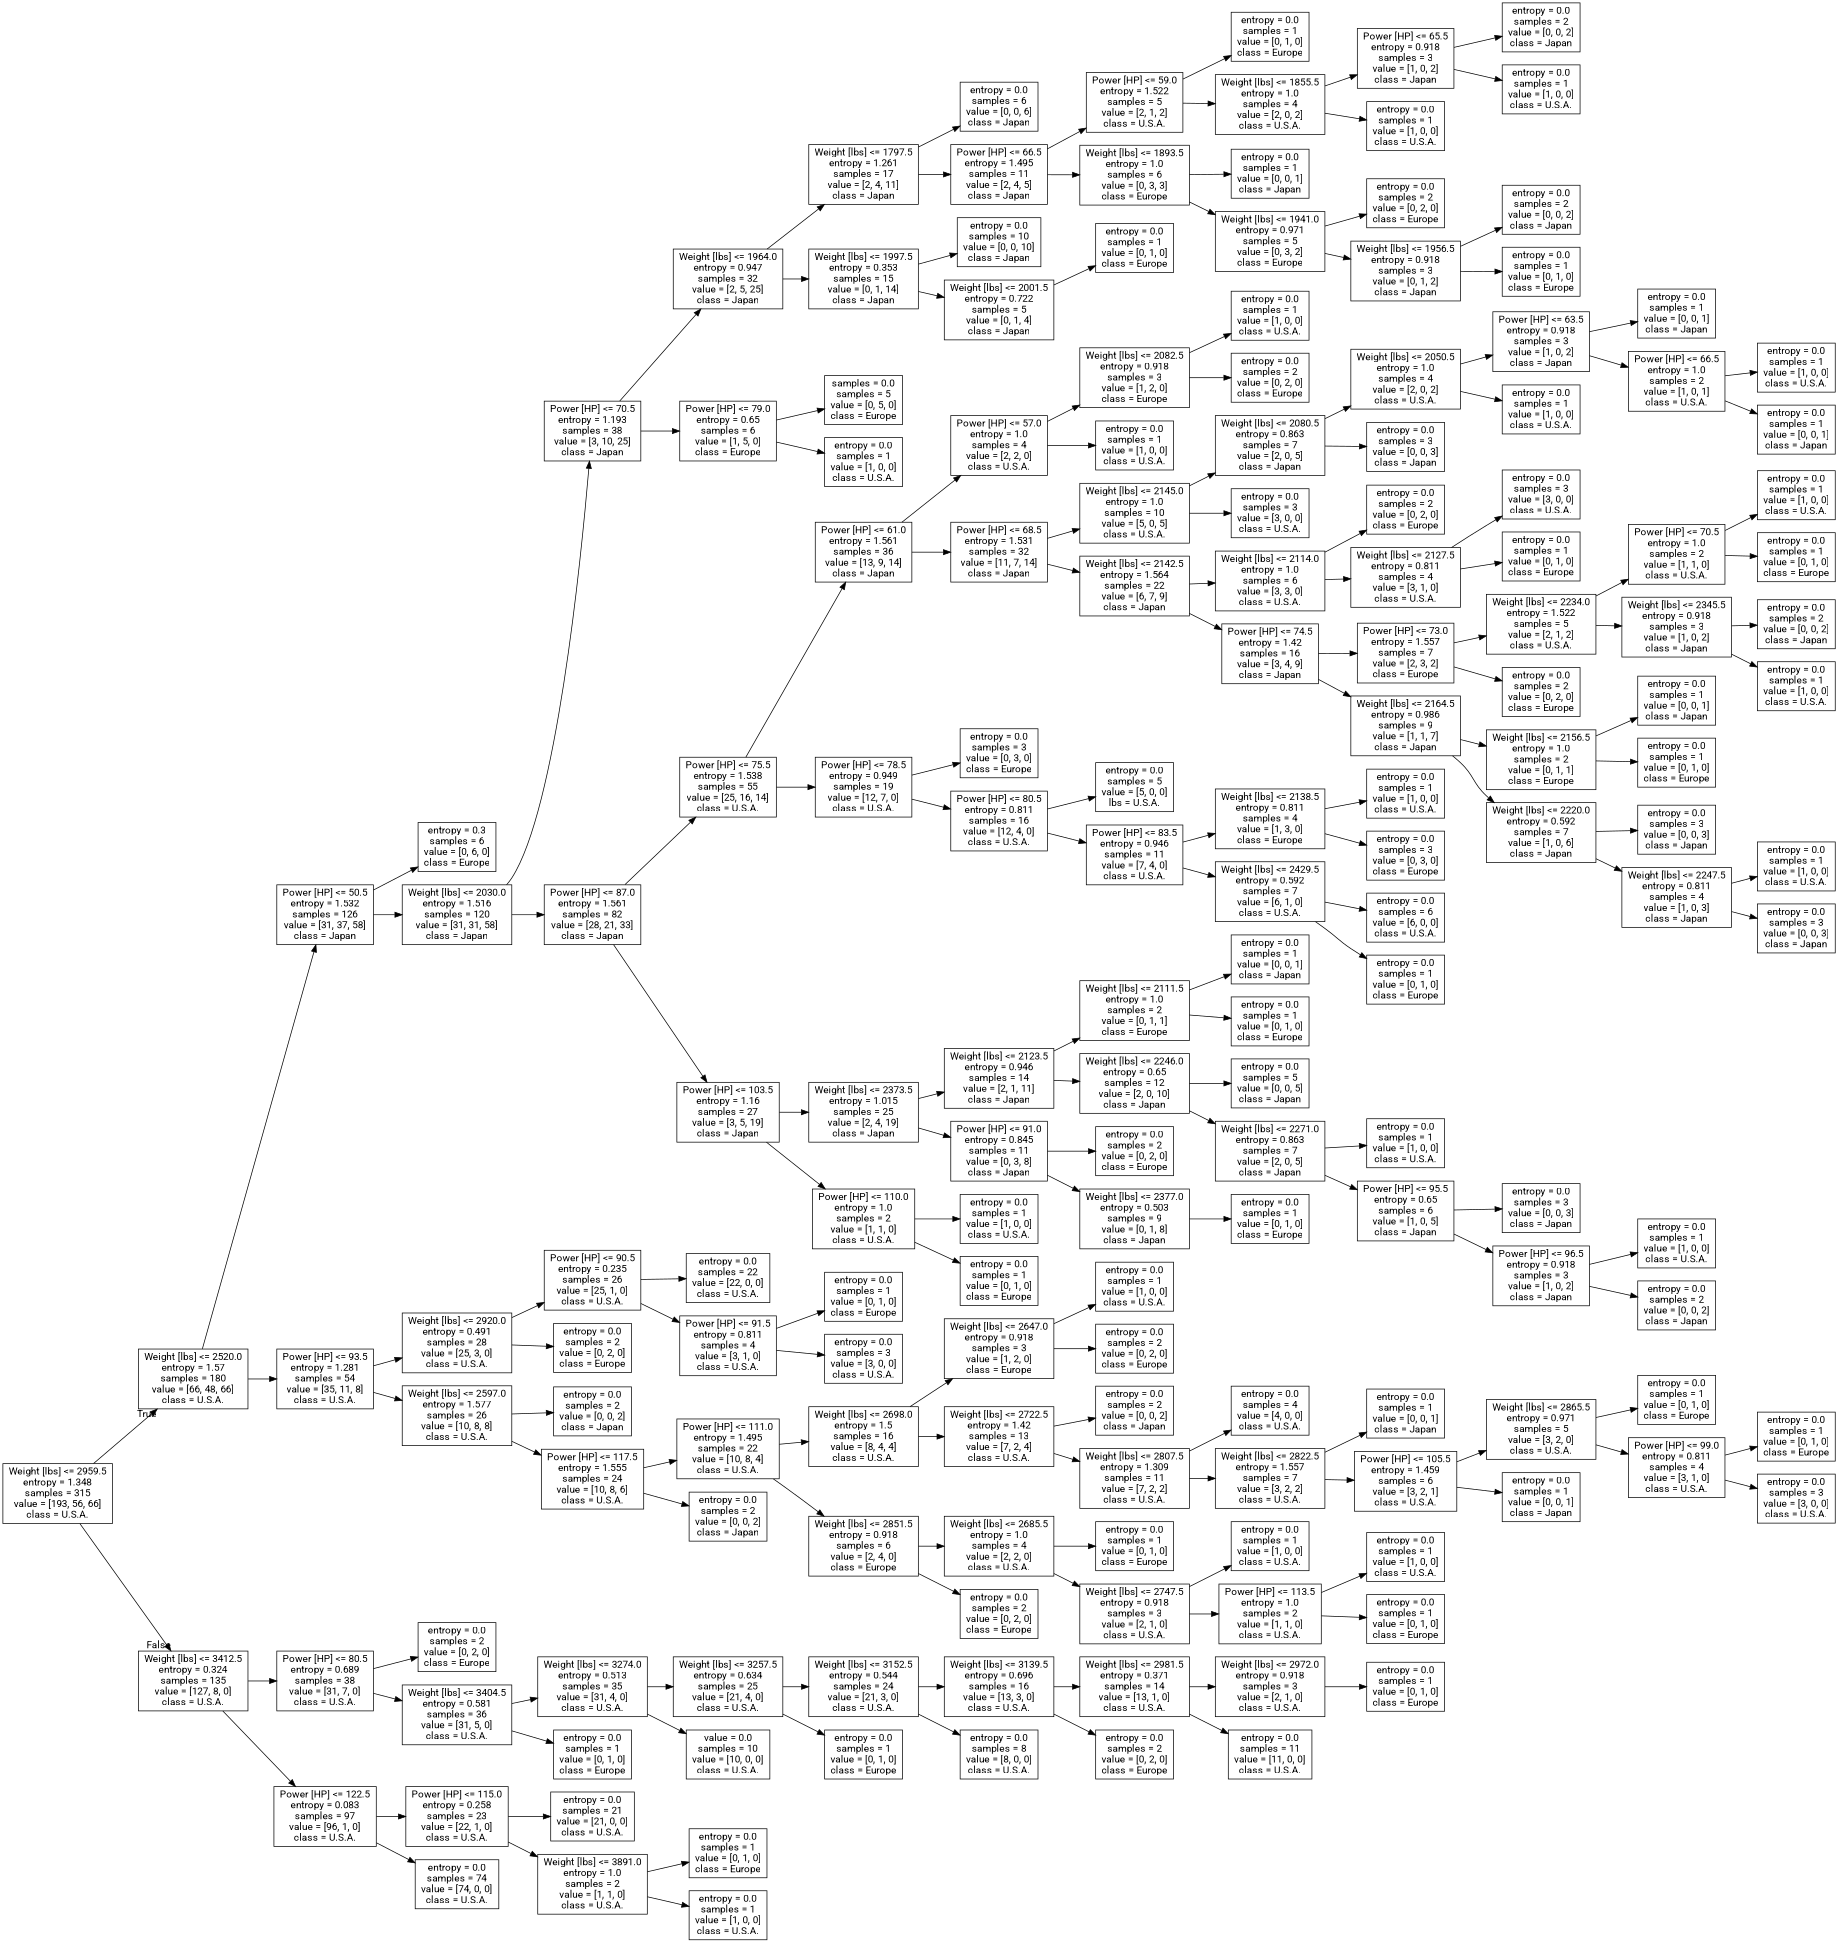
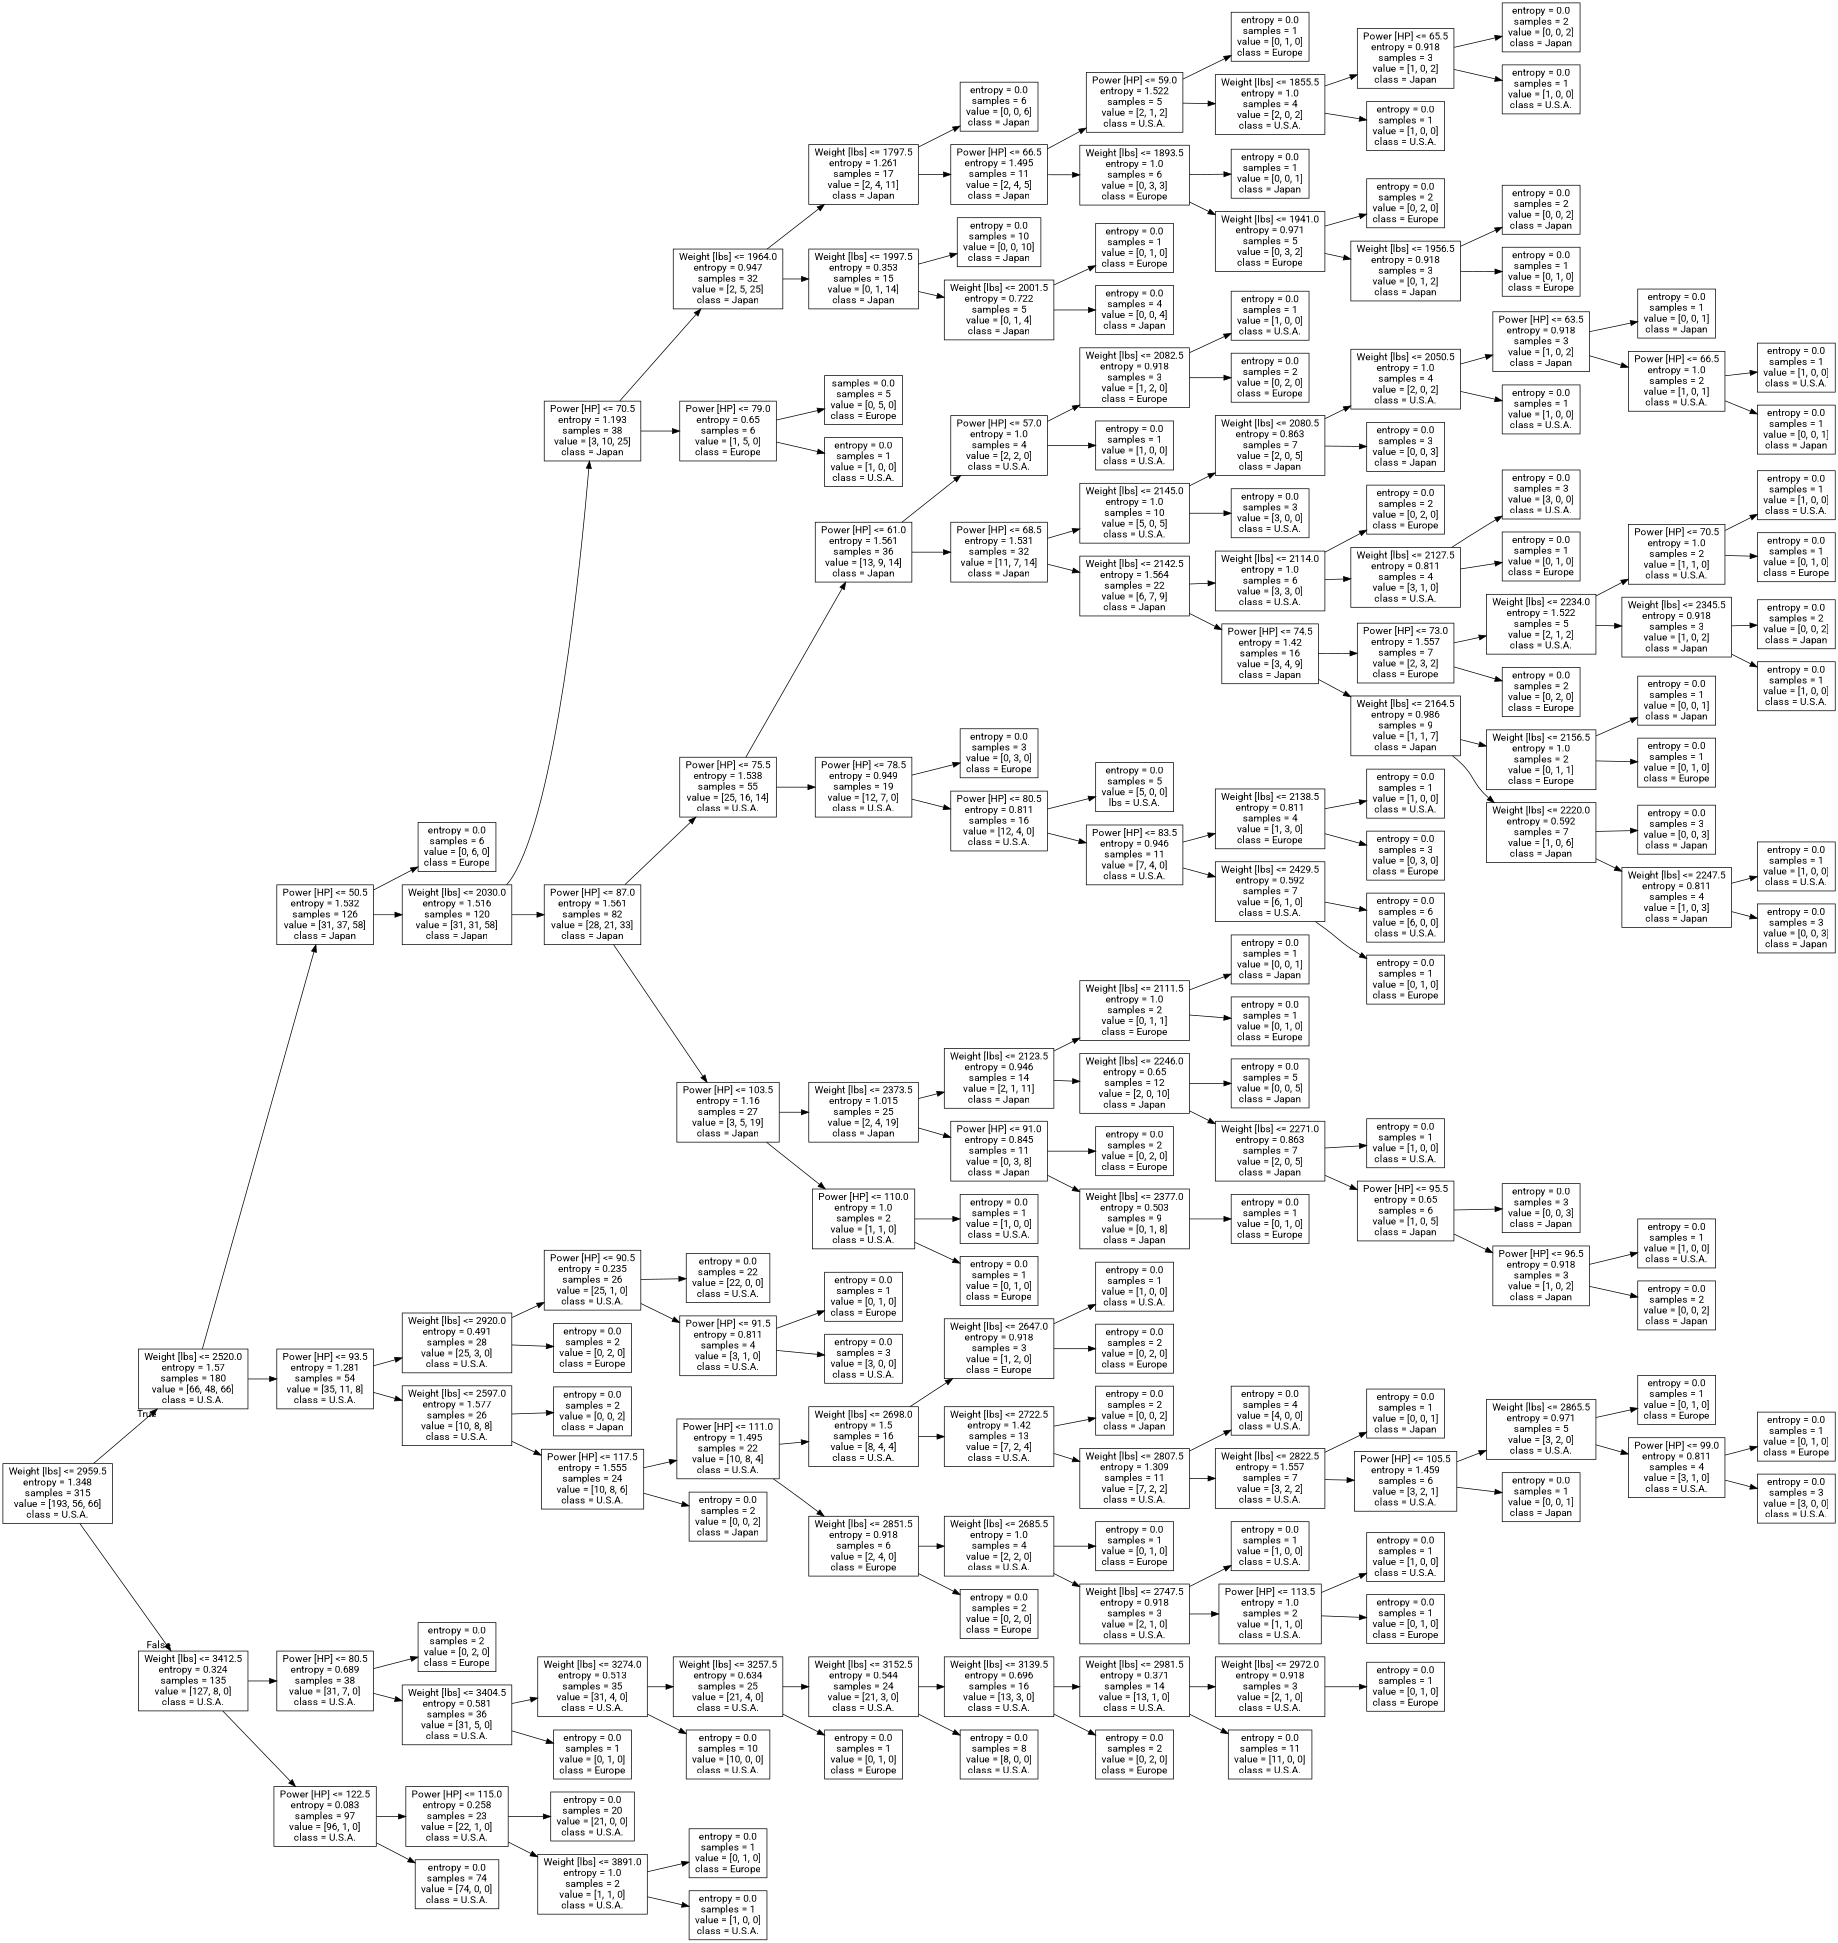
none -> (1135, 310)
(457, 847) -> (457, 847)
(728, 1755) -> (728, 1755)
(593, 1816) -> (593, 1816)
